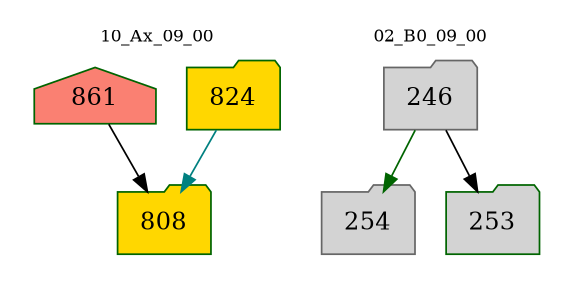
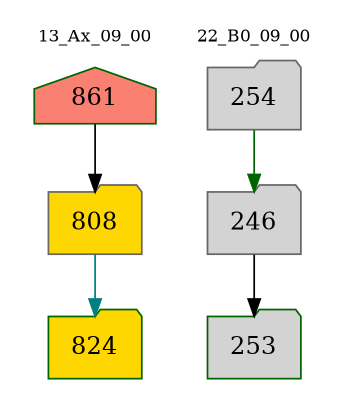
(157, 37) -> (95, 37)
(431, 37) -> (254, 37)
(203, 153) -> (95, 277)
(403, 153) -> (254, 152)
(164, 223) -> (95, 223)
